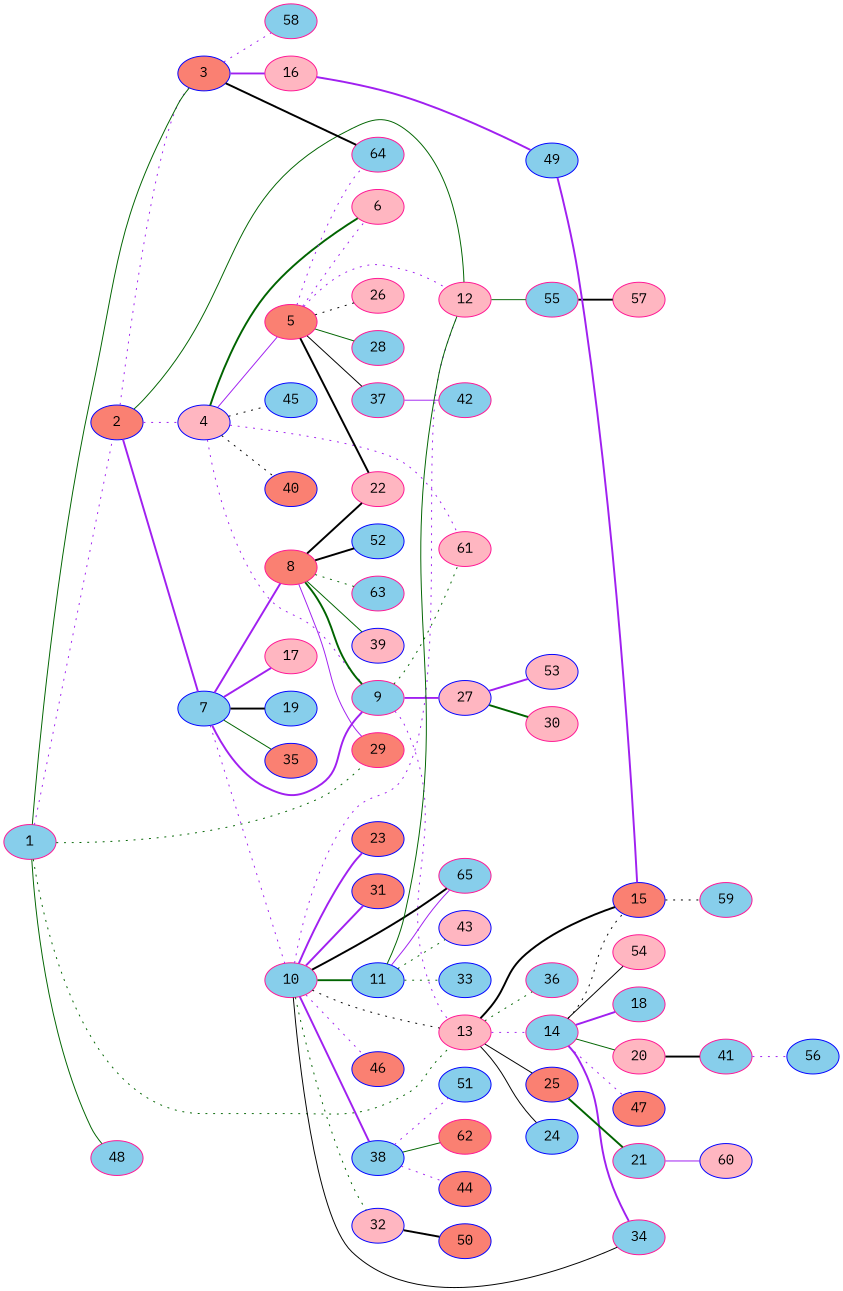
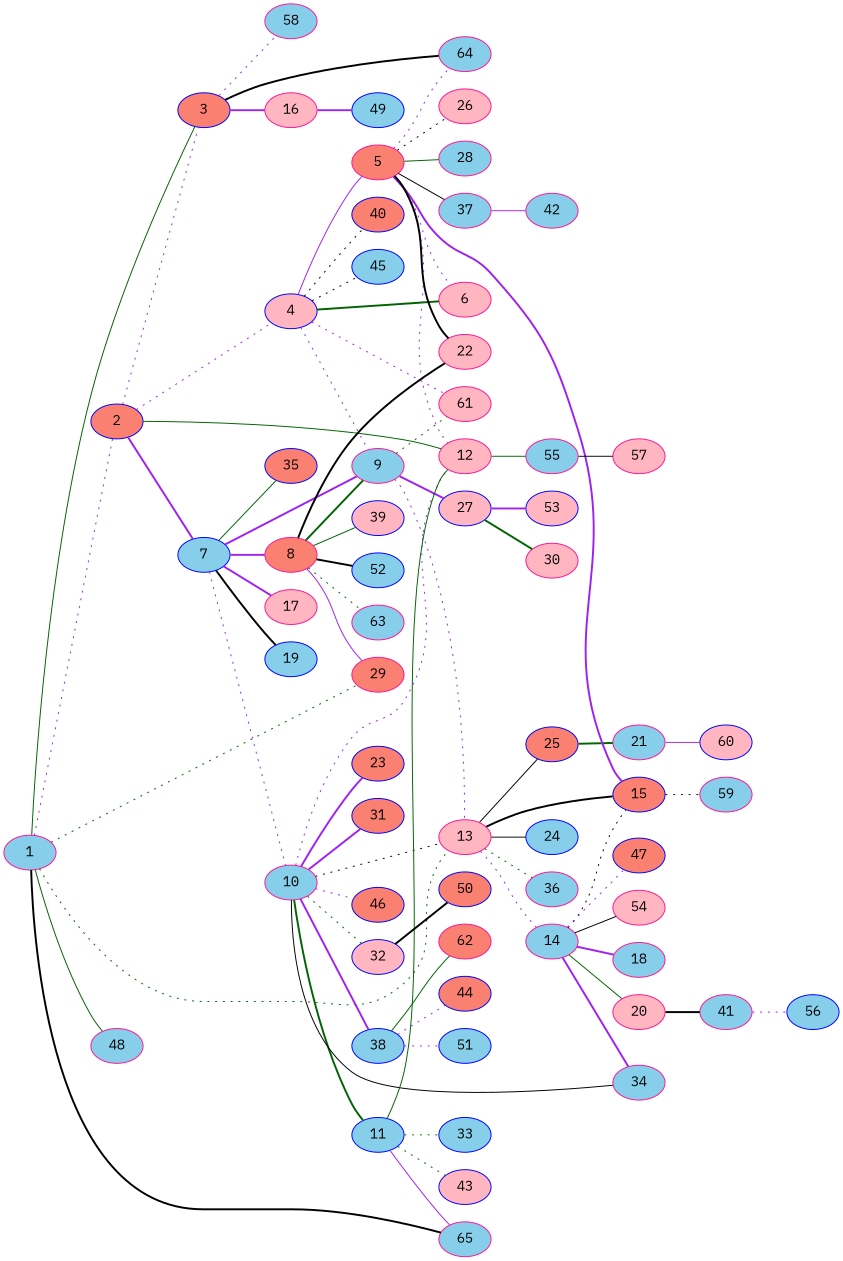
(596, 300) -> (596, 456)
(610, 528) -> (583, 449)
(381, 931) -> (124, 1176)
